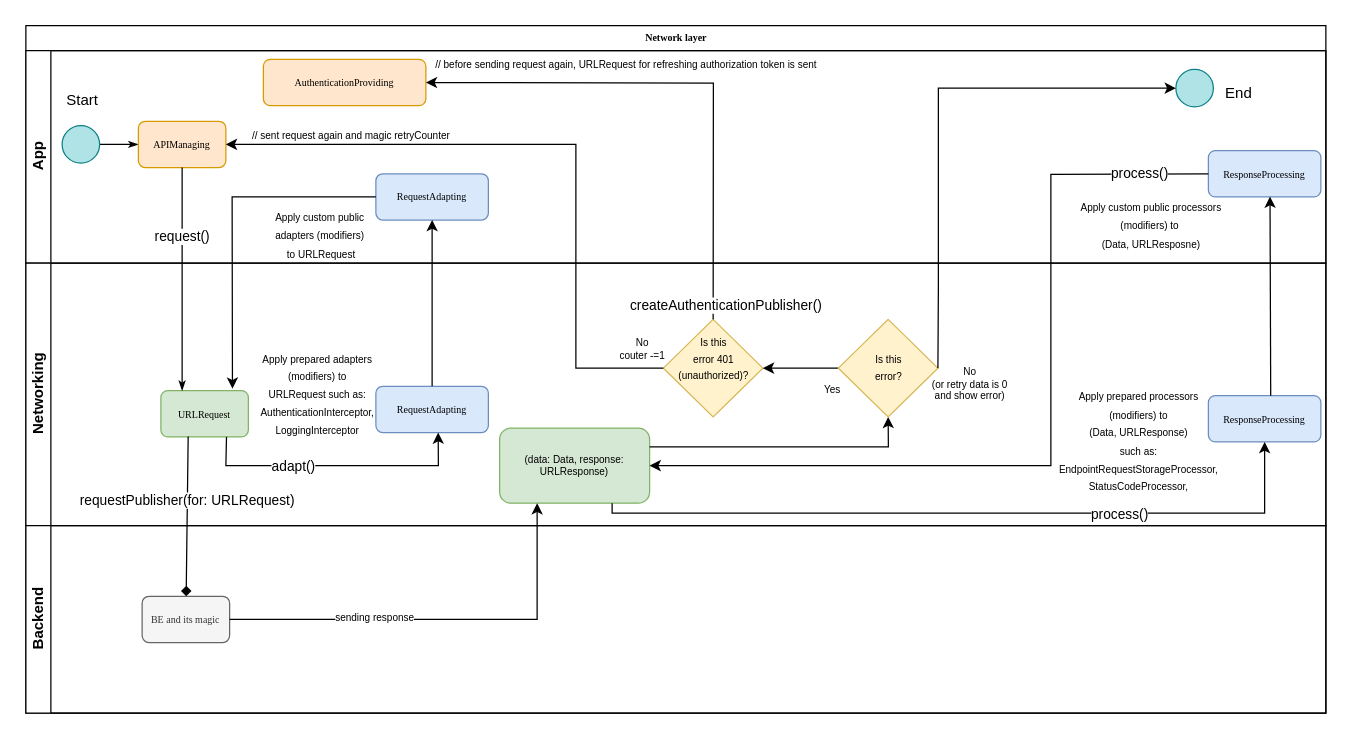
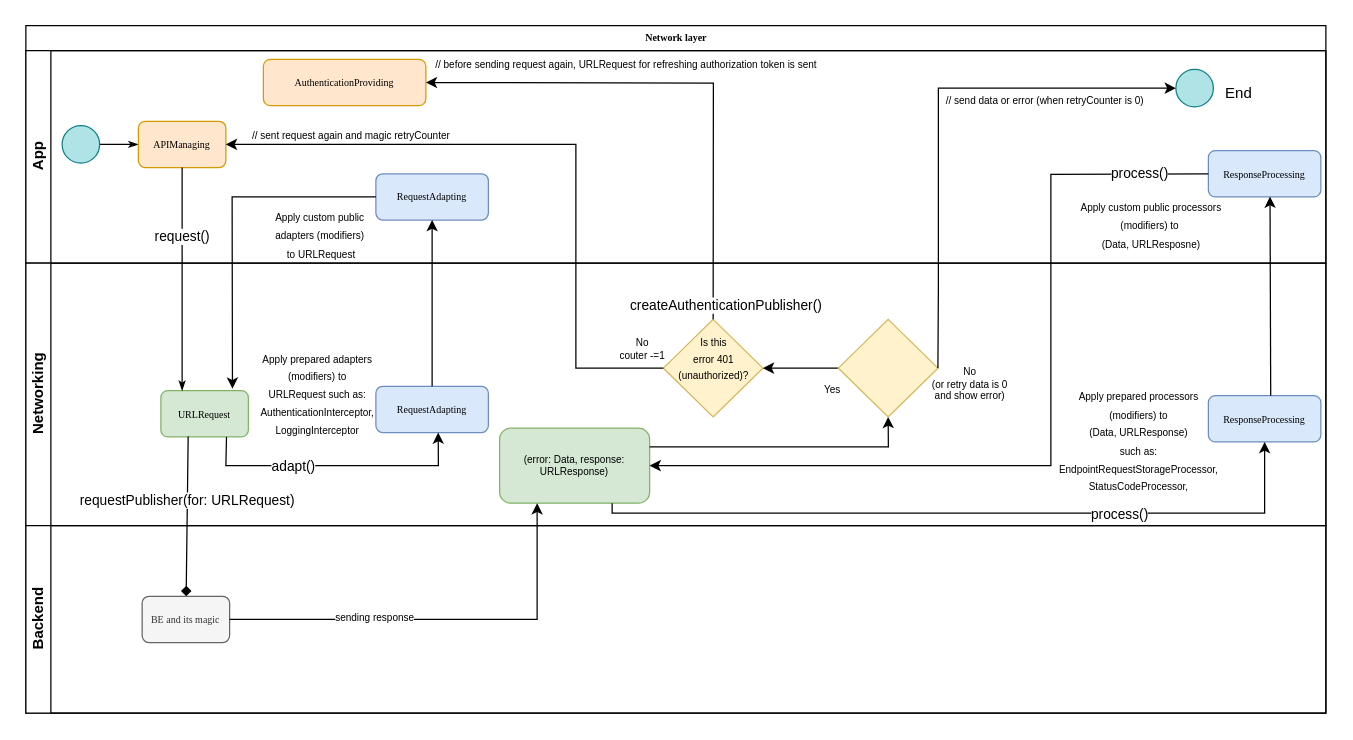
(82, 101) -> none
none -> (1044, 101)
(888, 367) -> none
(574, 466) -> (574, 466)
